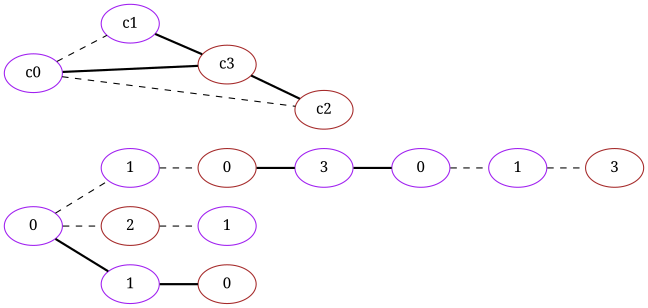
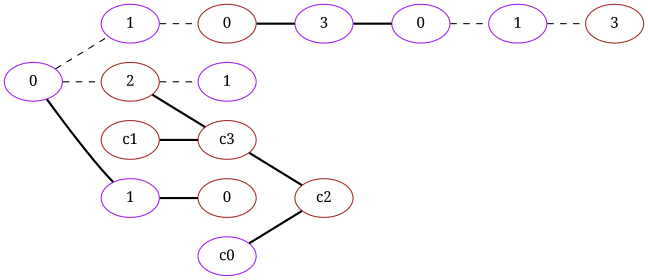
(130, 24) -> (130, 140)
(82, 48) -> none
(130, 69) -> (179, 111)
(179, 91) -> (276, 227)
